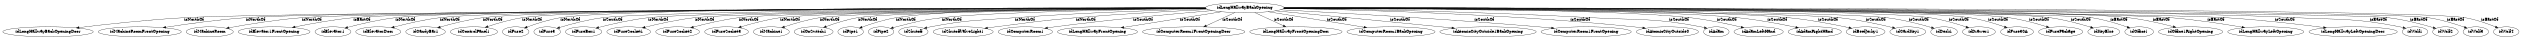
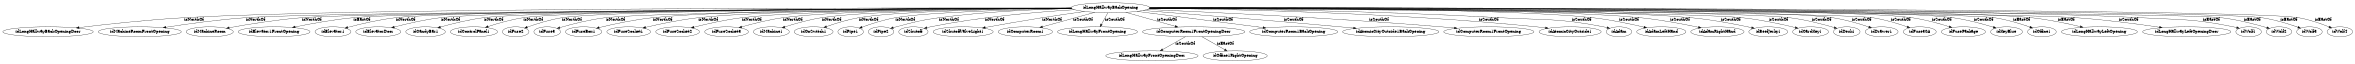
(1729, 9) -> (1213, 43)
(1269, 19) -> (1174, 43)
(613, 20) -> (615, 20)
(1667, 32) -> (1570, 32)
